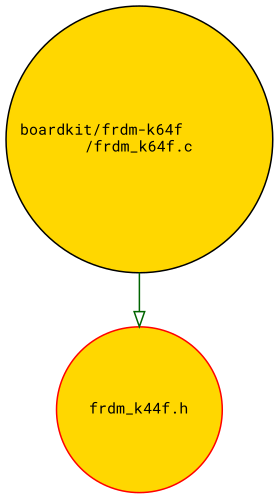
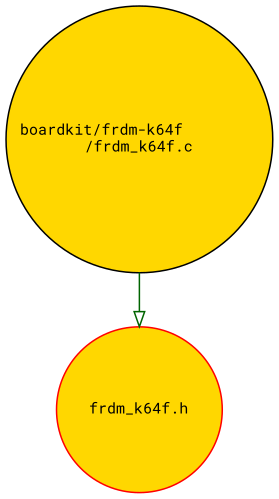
(139, 410) -> (139, 410)
